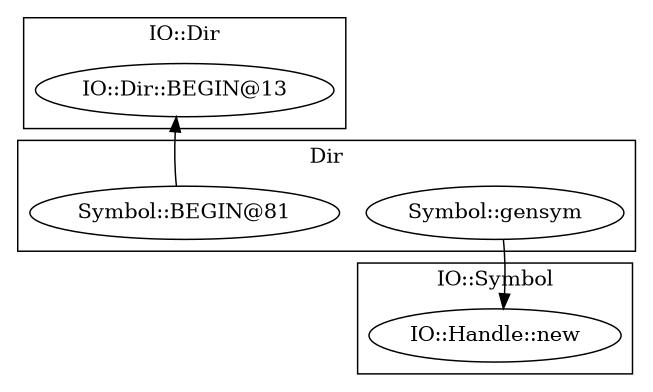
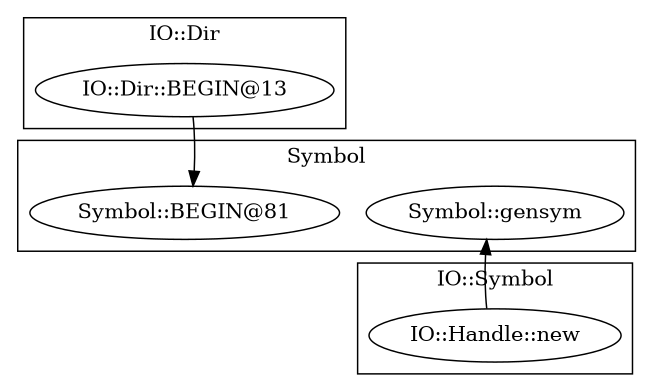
(327, 157) -> (327, 157)
(175, 159) -> (195, 149)
(505, 272) -> (485, 282)
